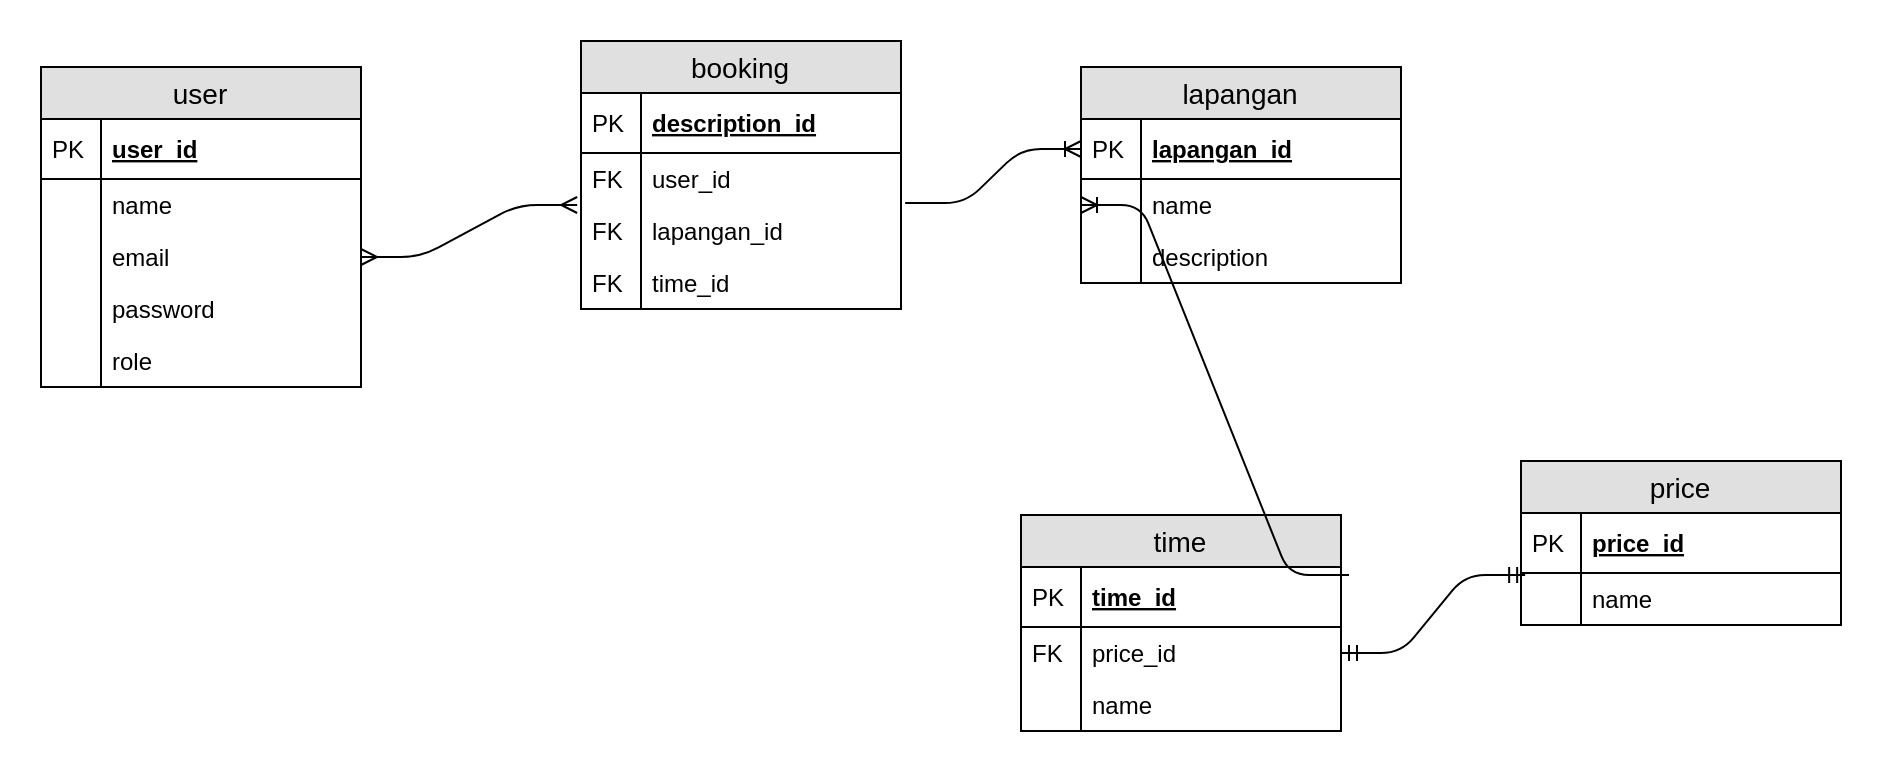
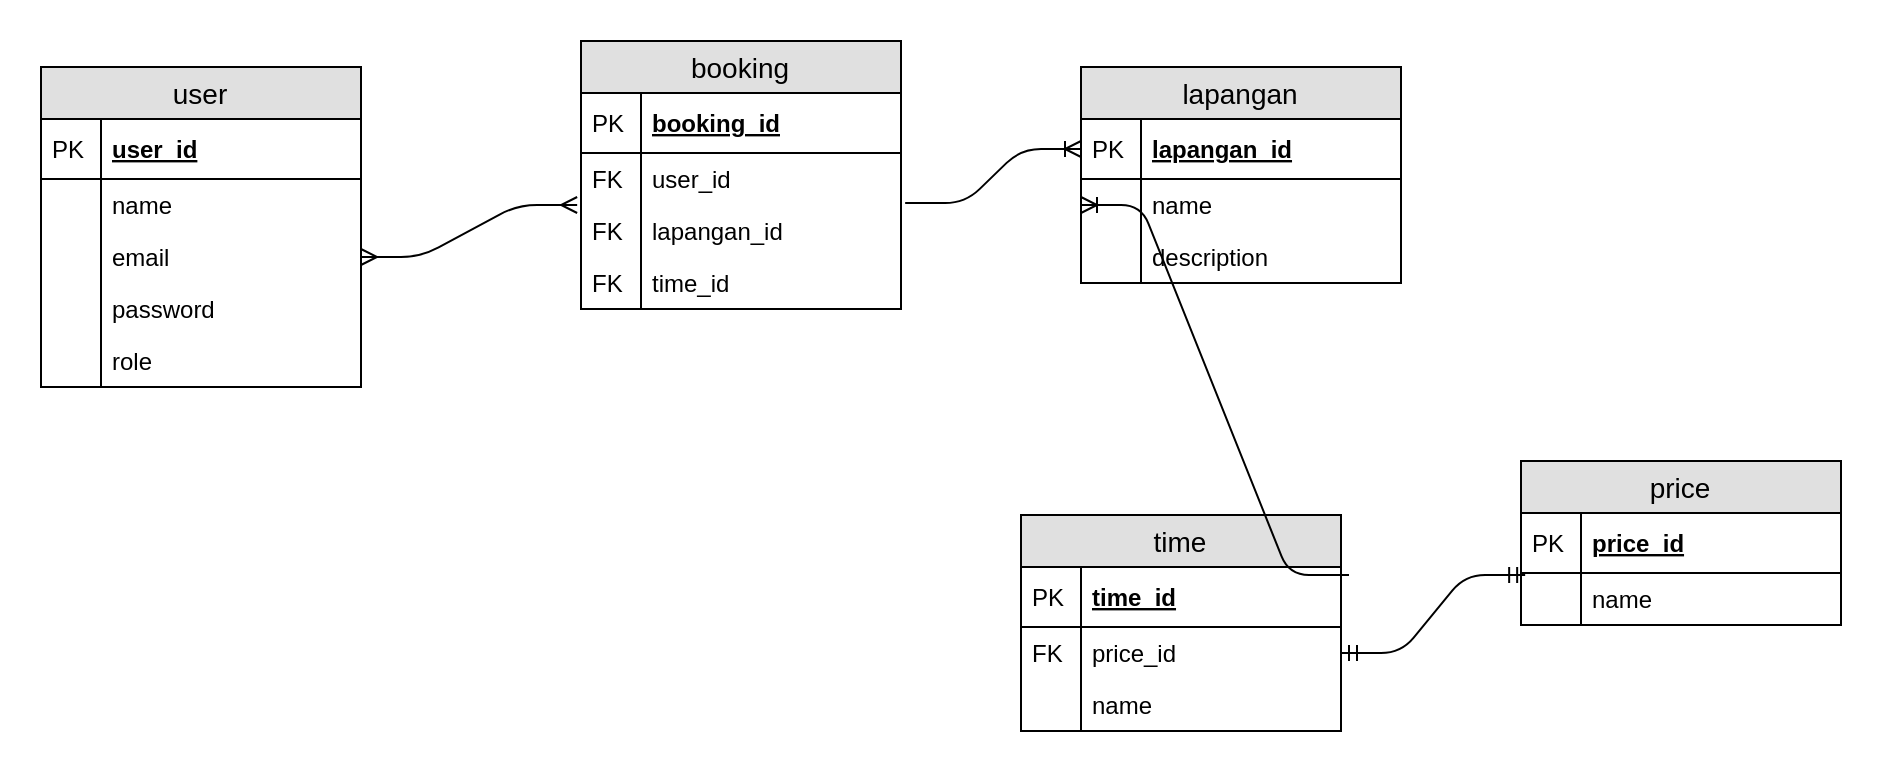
(737, 124) -> (713, 124)
